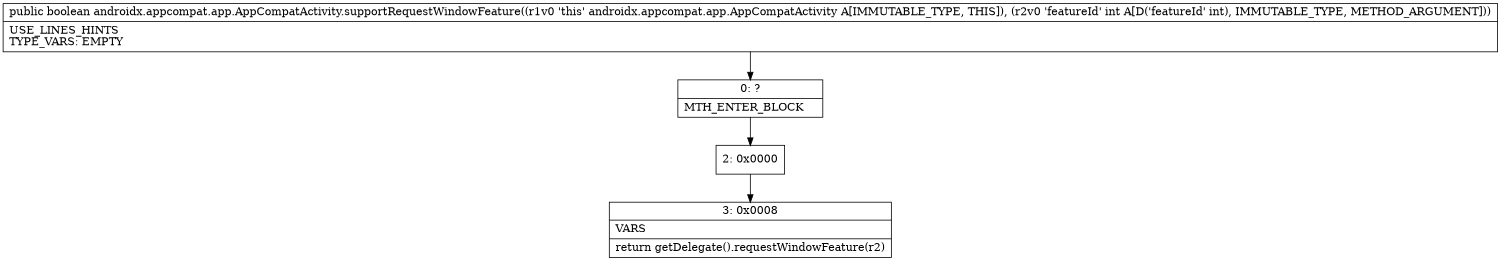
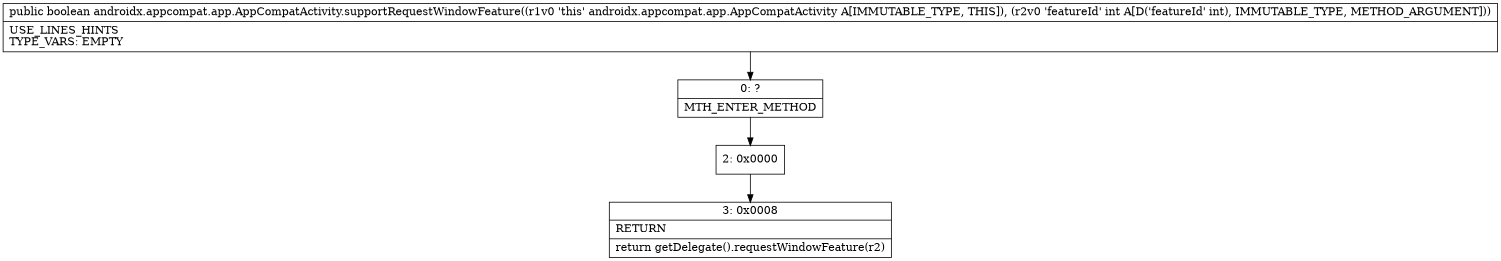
(744, 108) -> (750, 108)
(631, 229) -> (641, 229)
